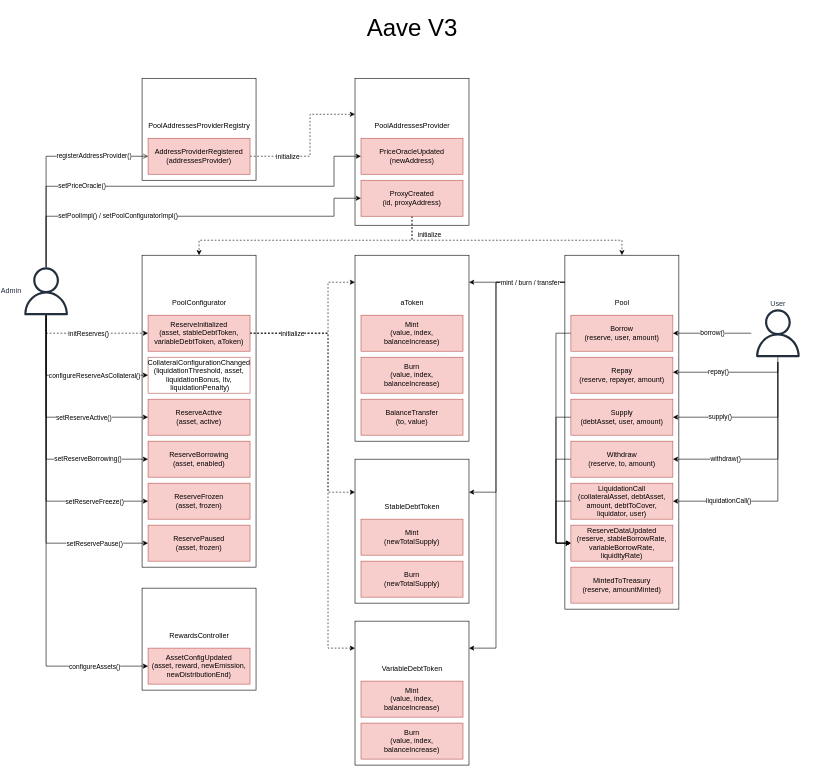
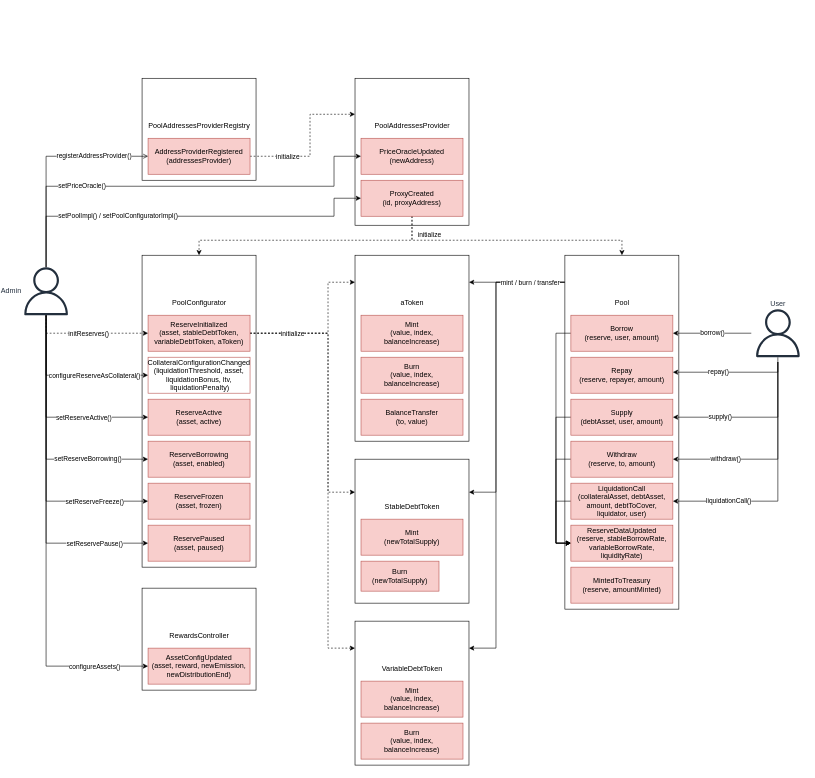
(412, 27) -> none
(199, 543) -> (199, 543)
(412, 579) -> (400, 576)
